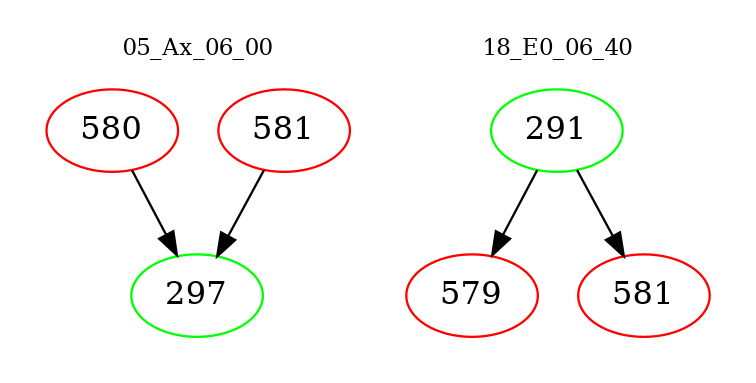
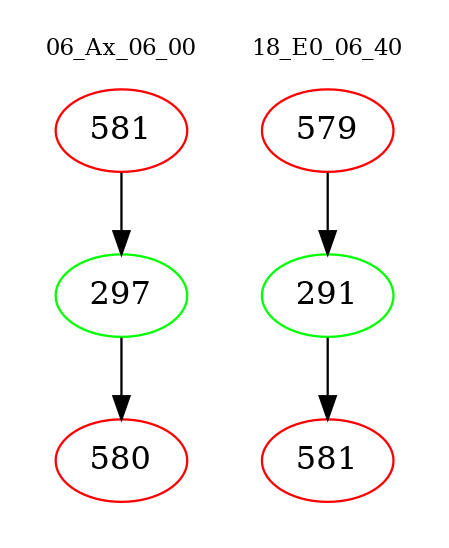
(198, 49) -> (121, 49)
(149, 202) -> (121, 367)
(520, 202) -> (328, 202)
